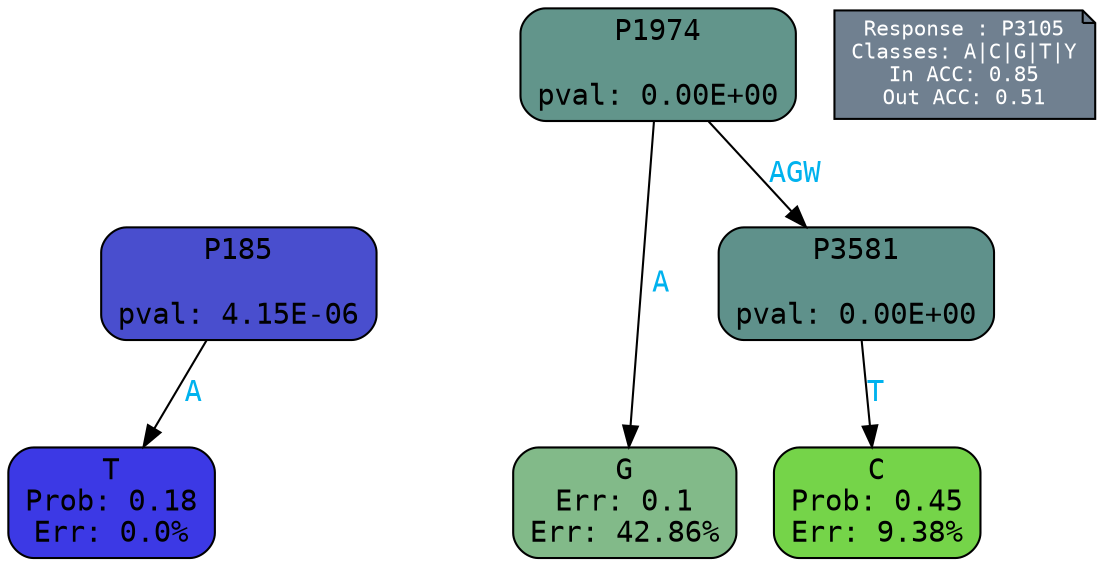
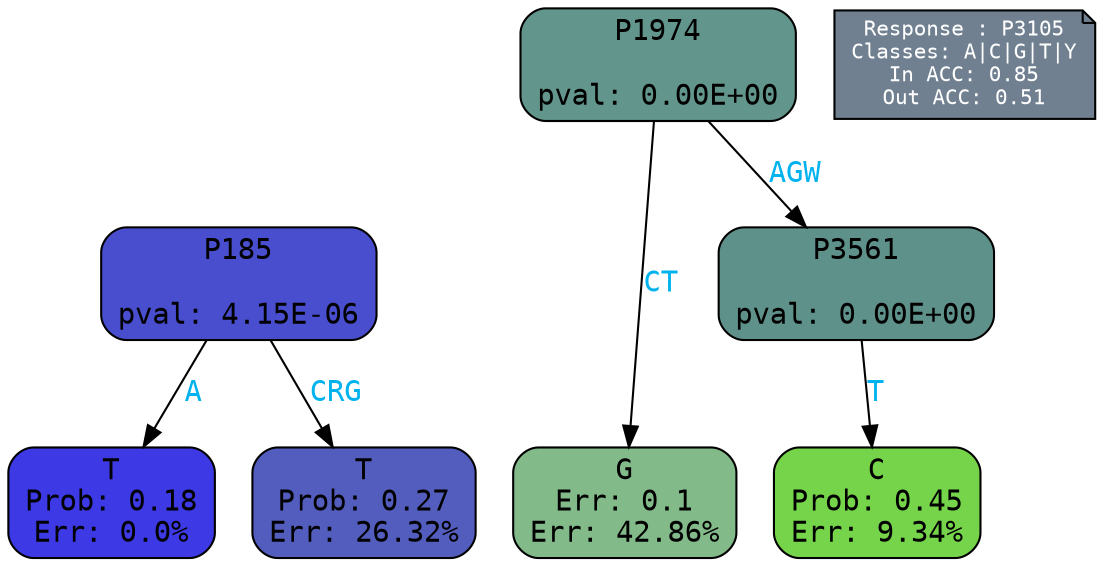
(661, 284) -> (661, 284)
(856, 284) -> (856, 284)
none -> (364, 503)
(877, 503) -> (877, 503)
